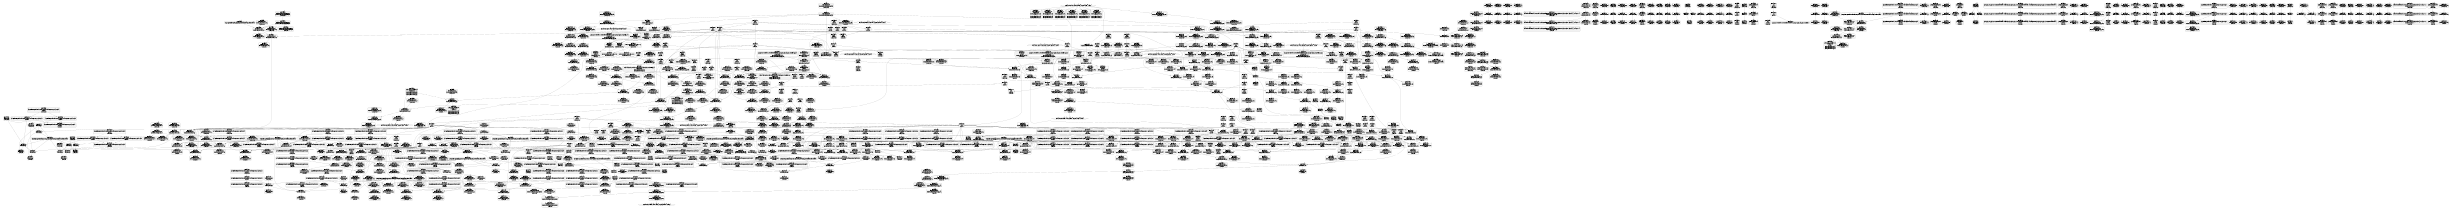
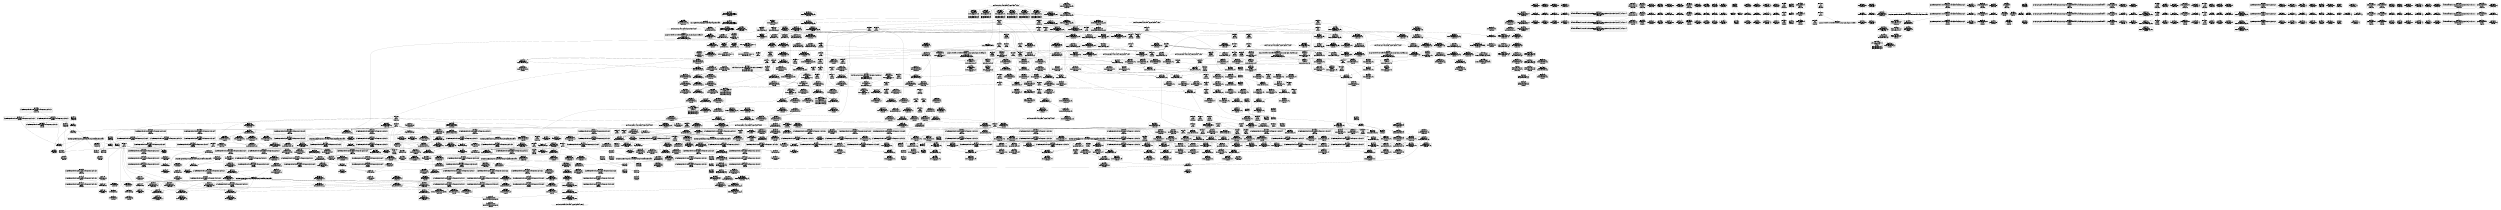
(1861, 31) -> (1908, 31)
none -> (1206, 145)
